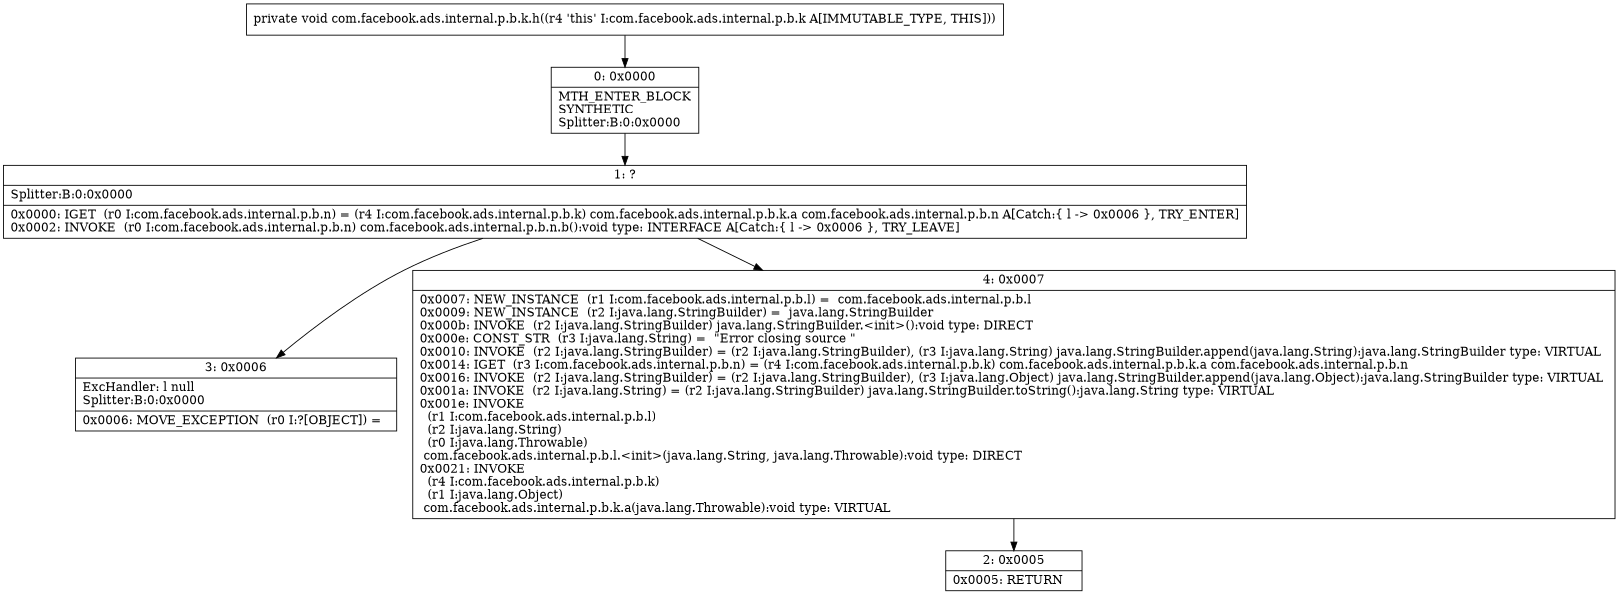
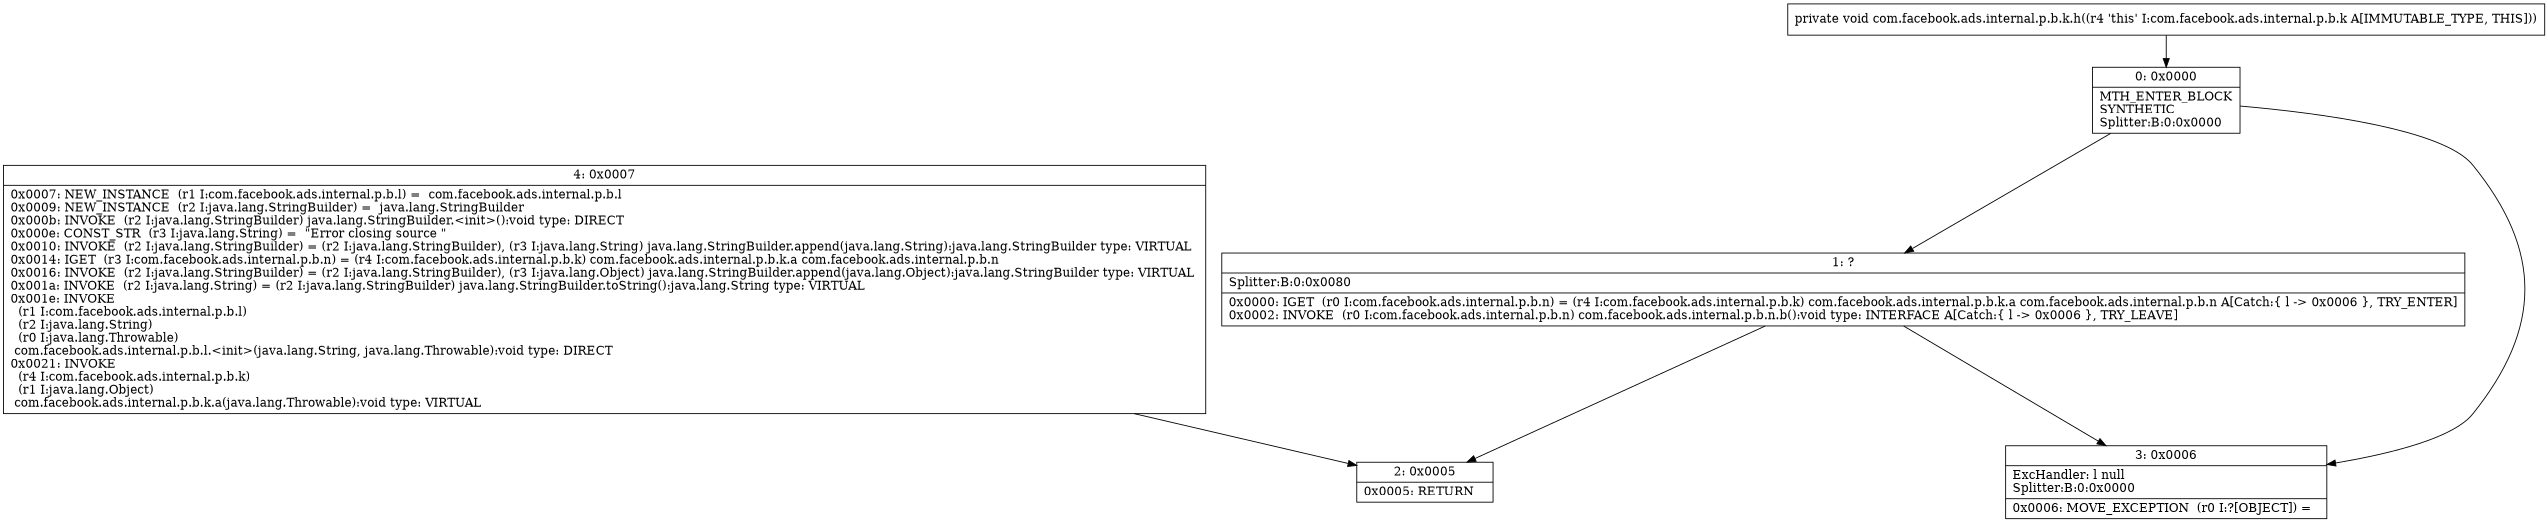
(72, 195) -> (1290, 283)
none -> (2517, 243)
(726, 252) -> (1620, 392)
